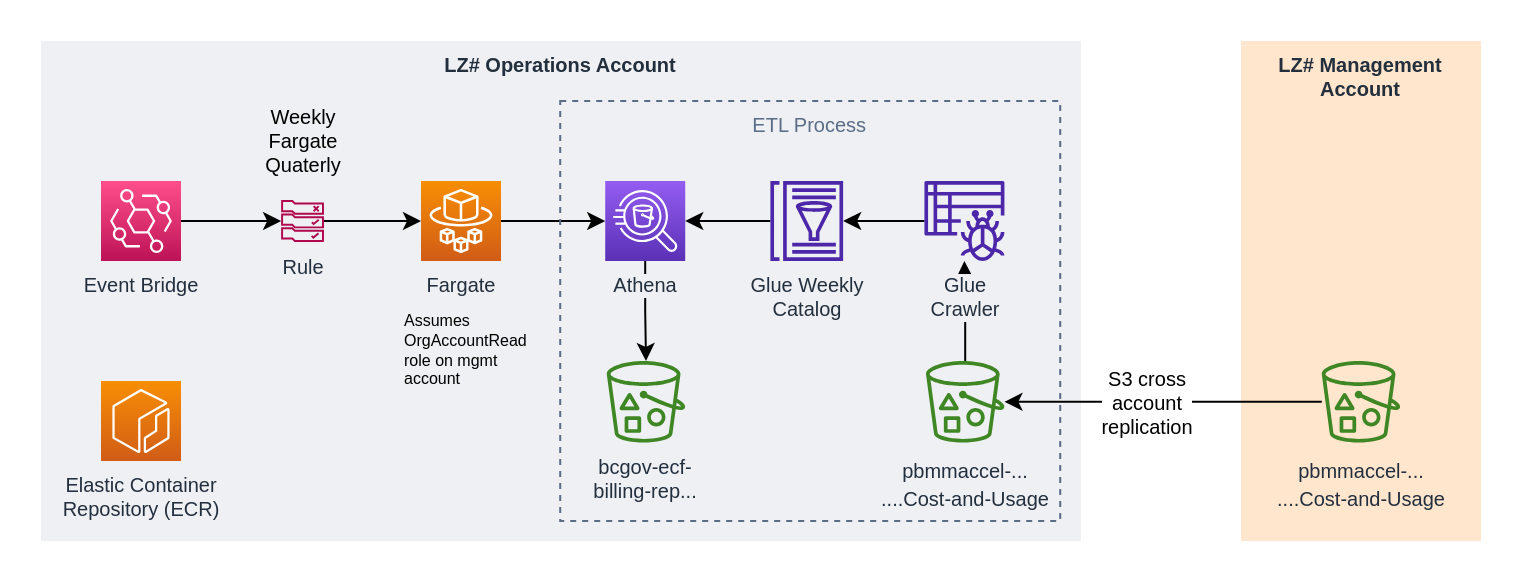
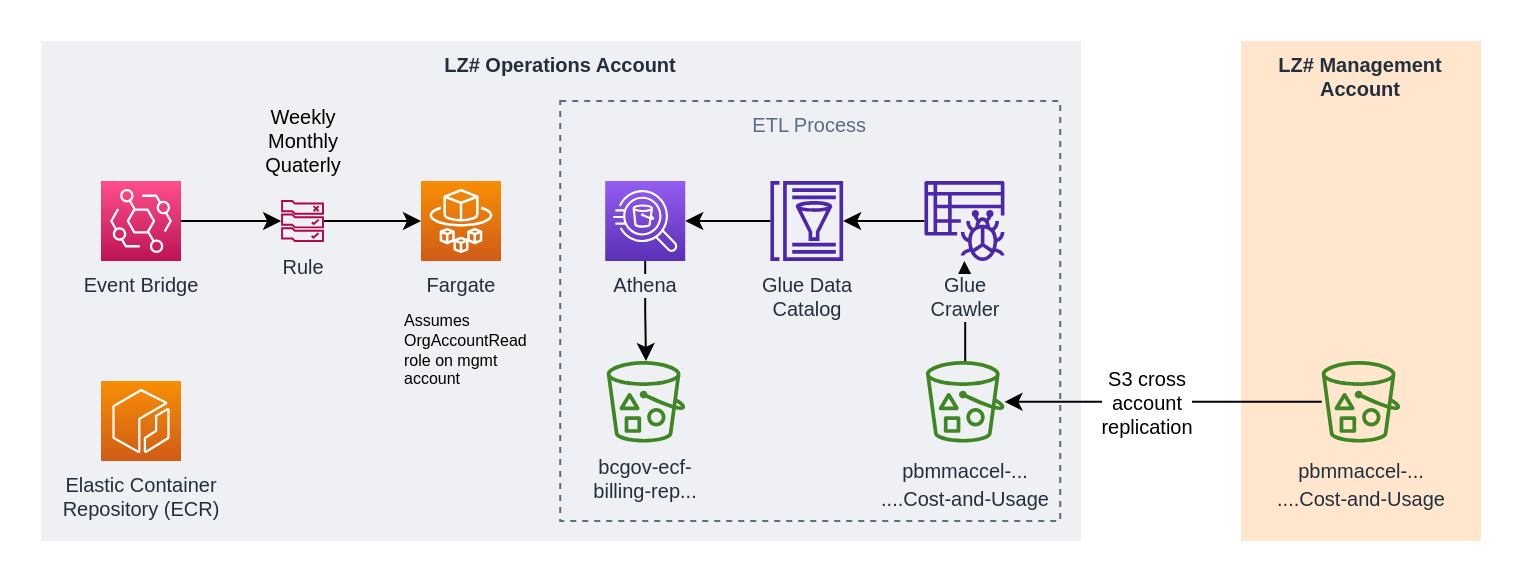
(304, 141) -> (304, 141)
(546, 221) -> none
(808, 299) -> (808, 299)
